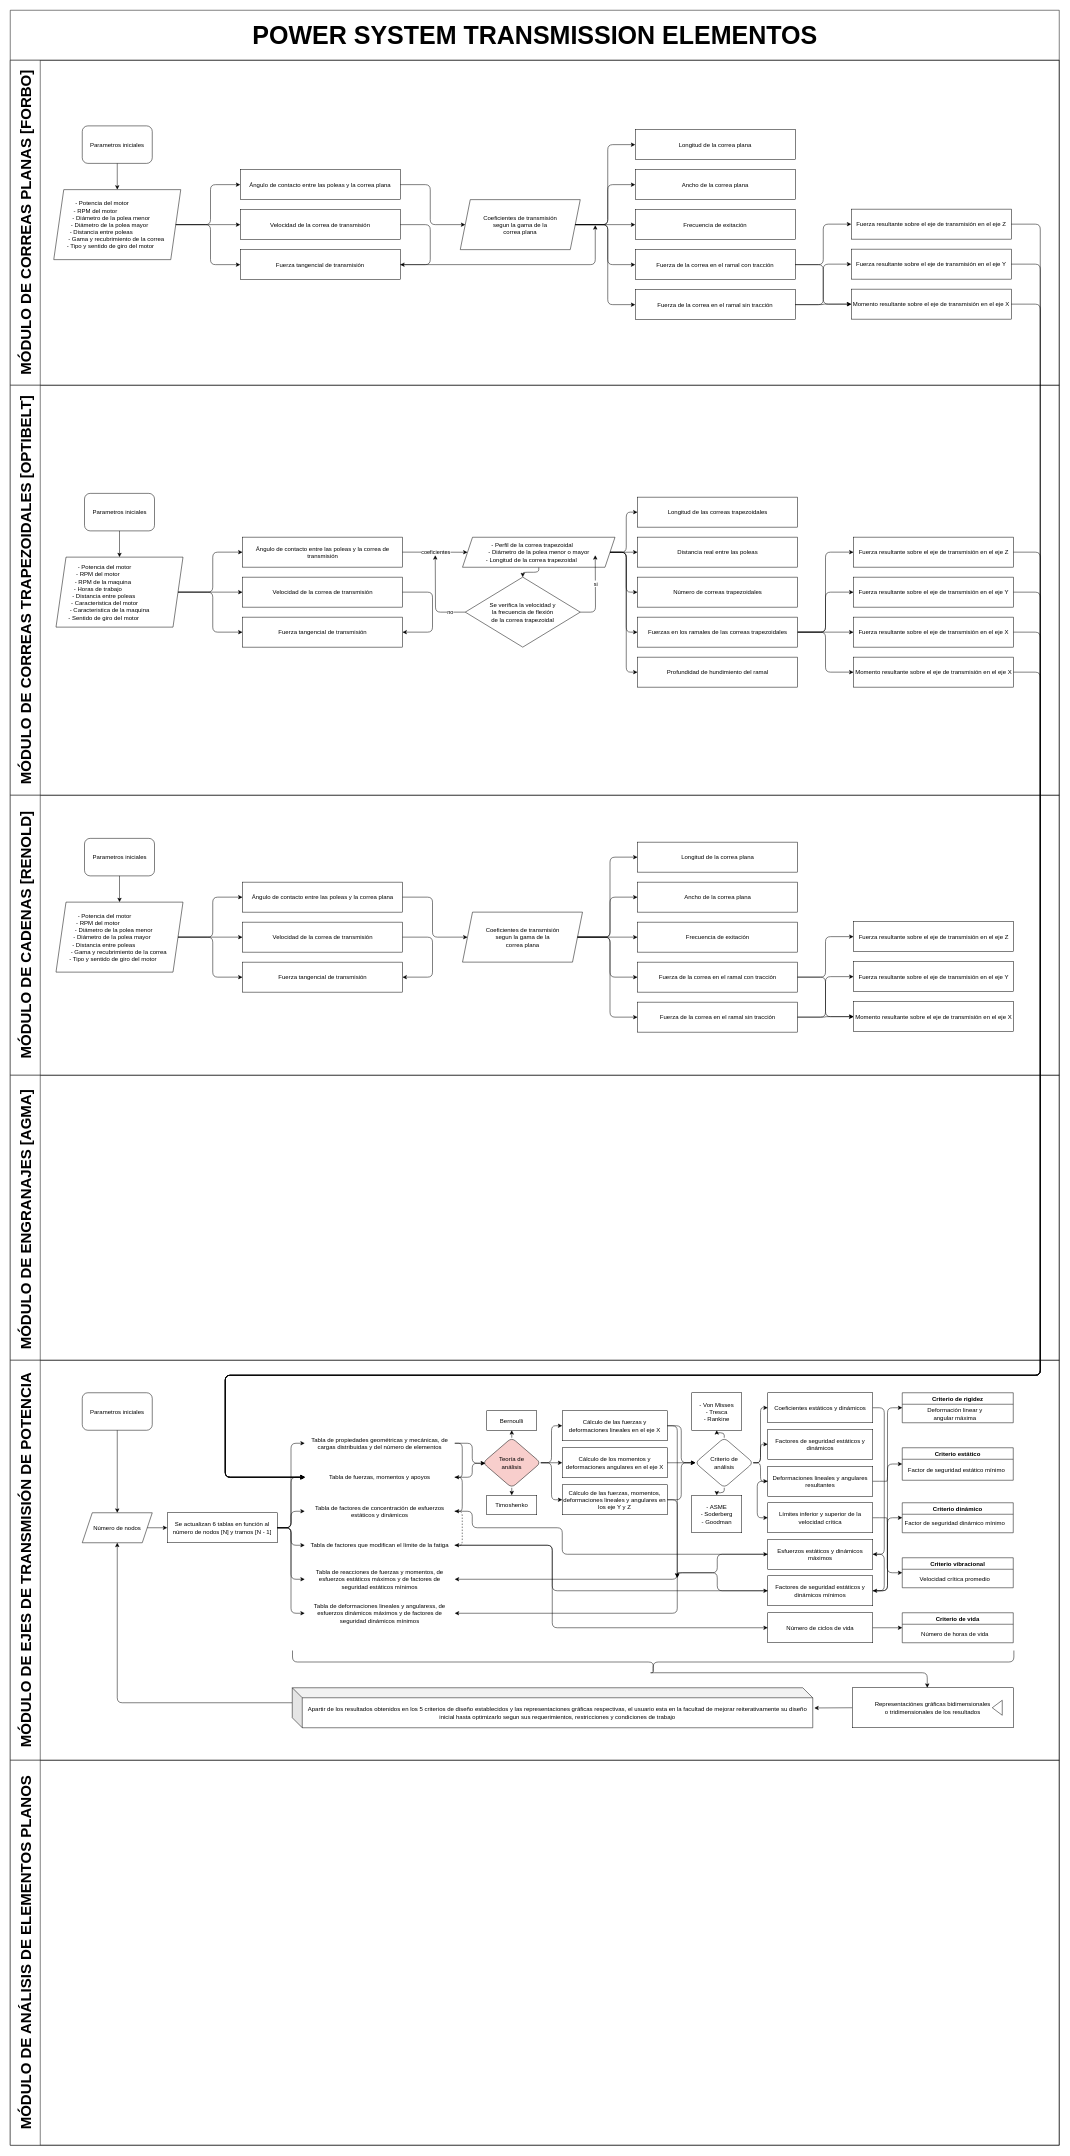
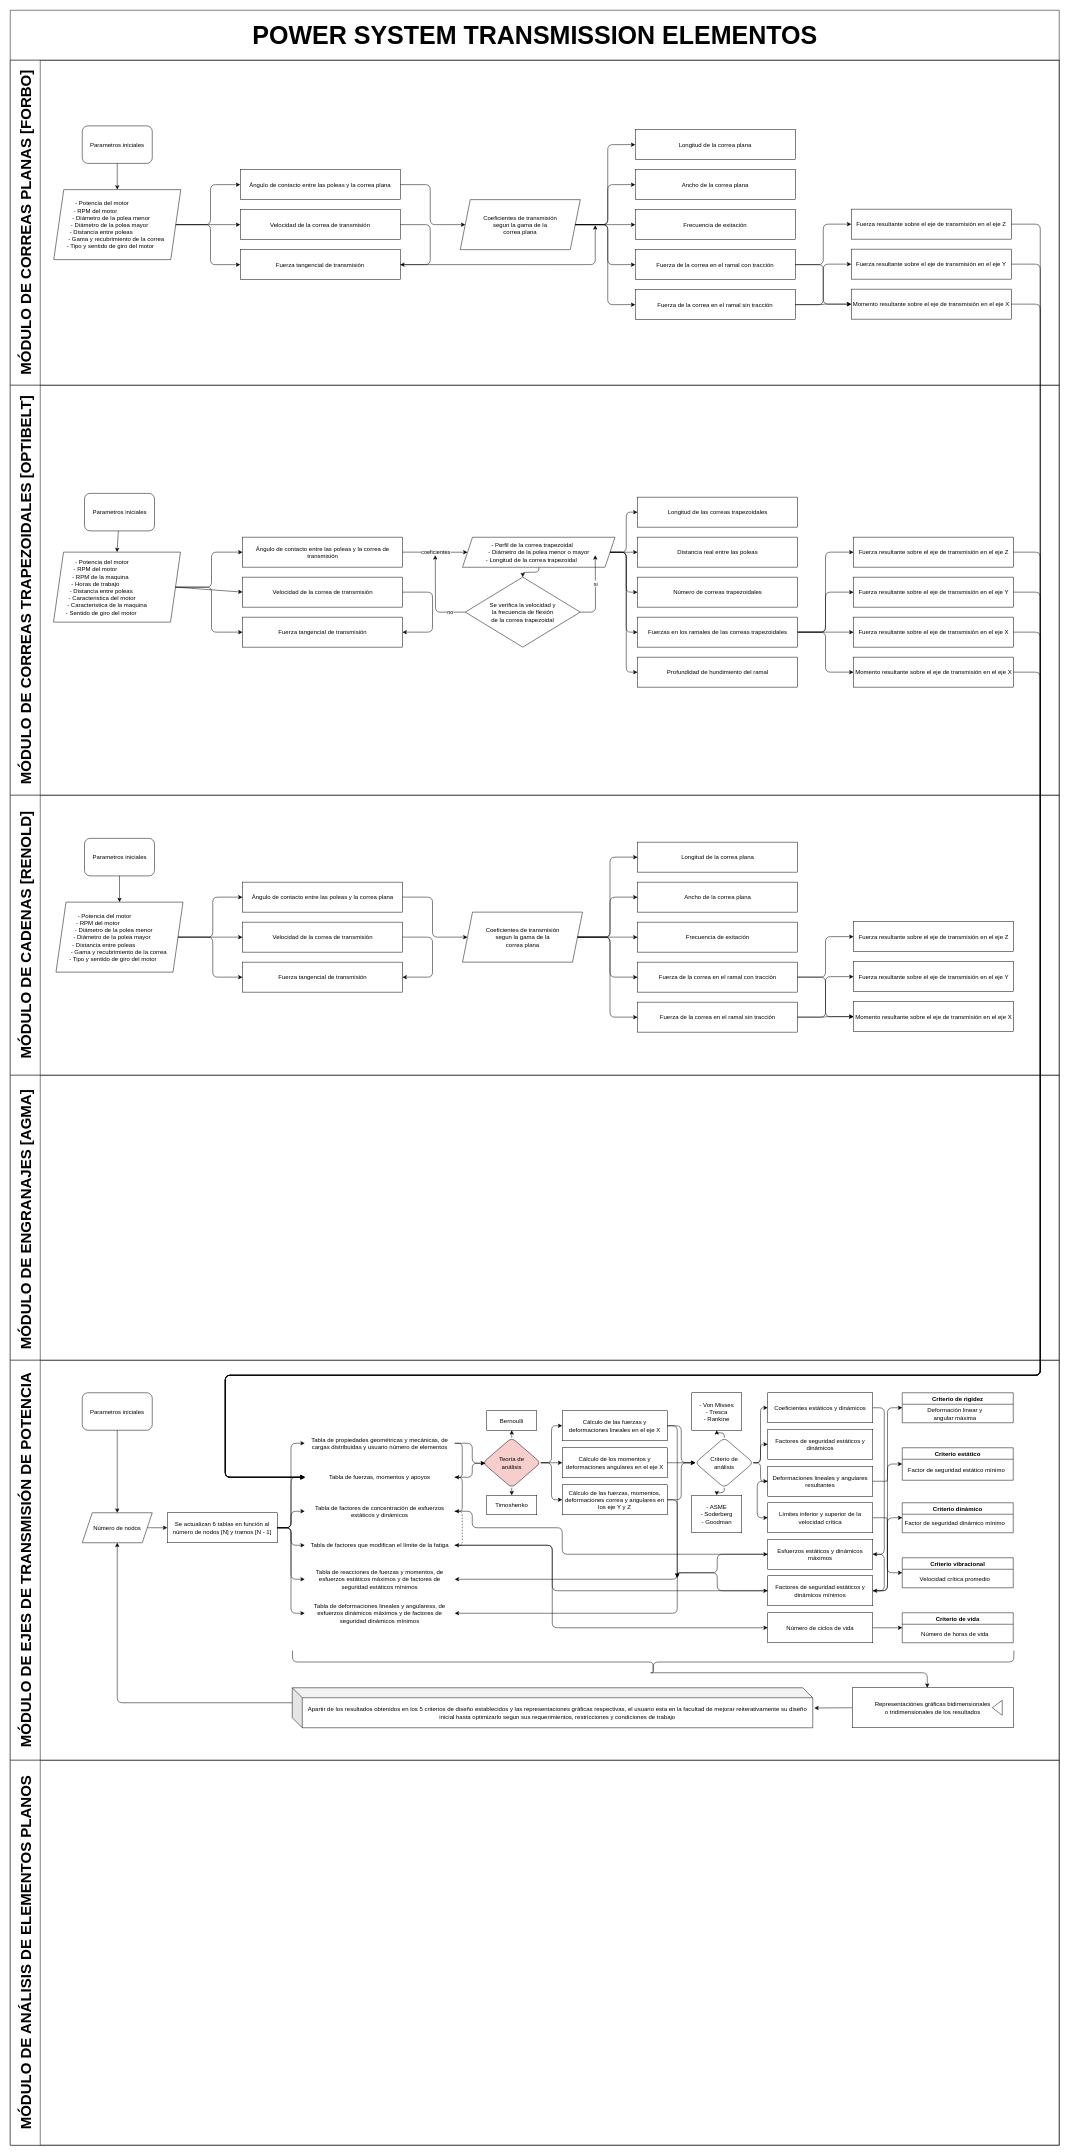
(120, 592) -> (117, 587)
(380, 1443) -> (380, 1443)
(615, 1500) -> (615, 1500)
